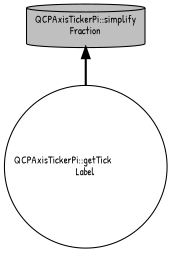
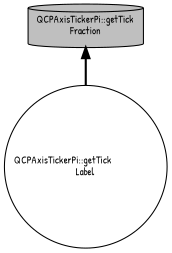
(86, 26) -> (86, 26)
